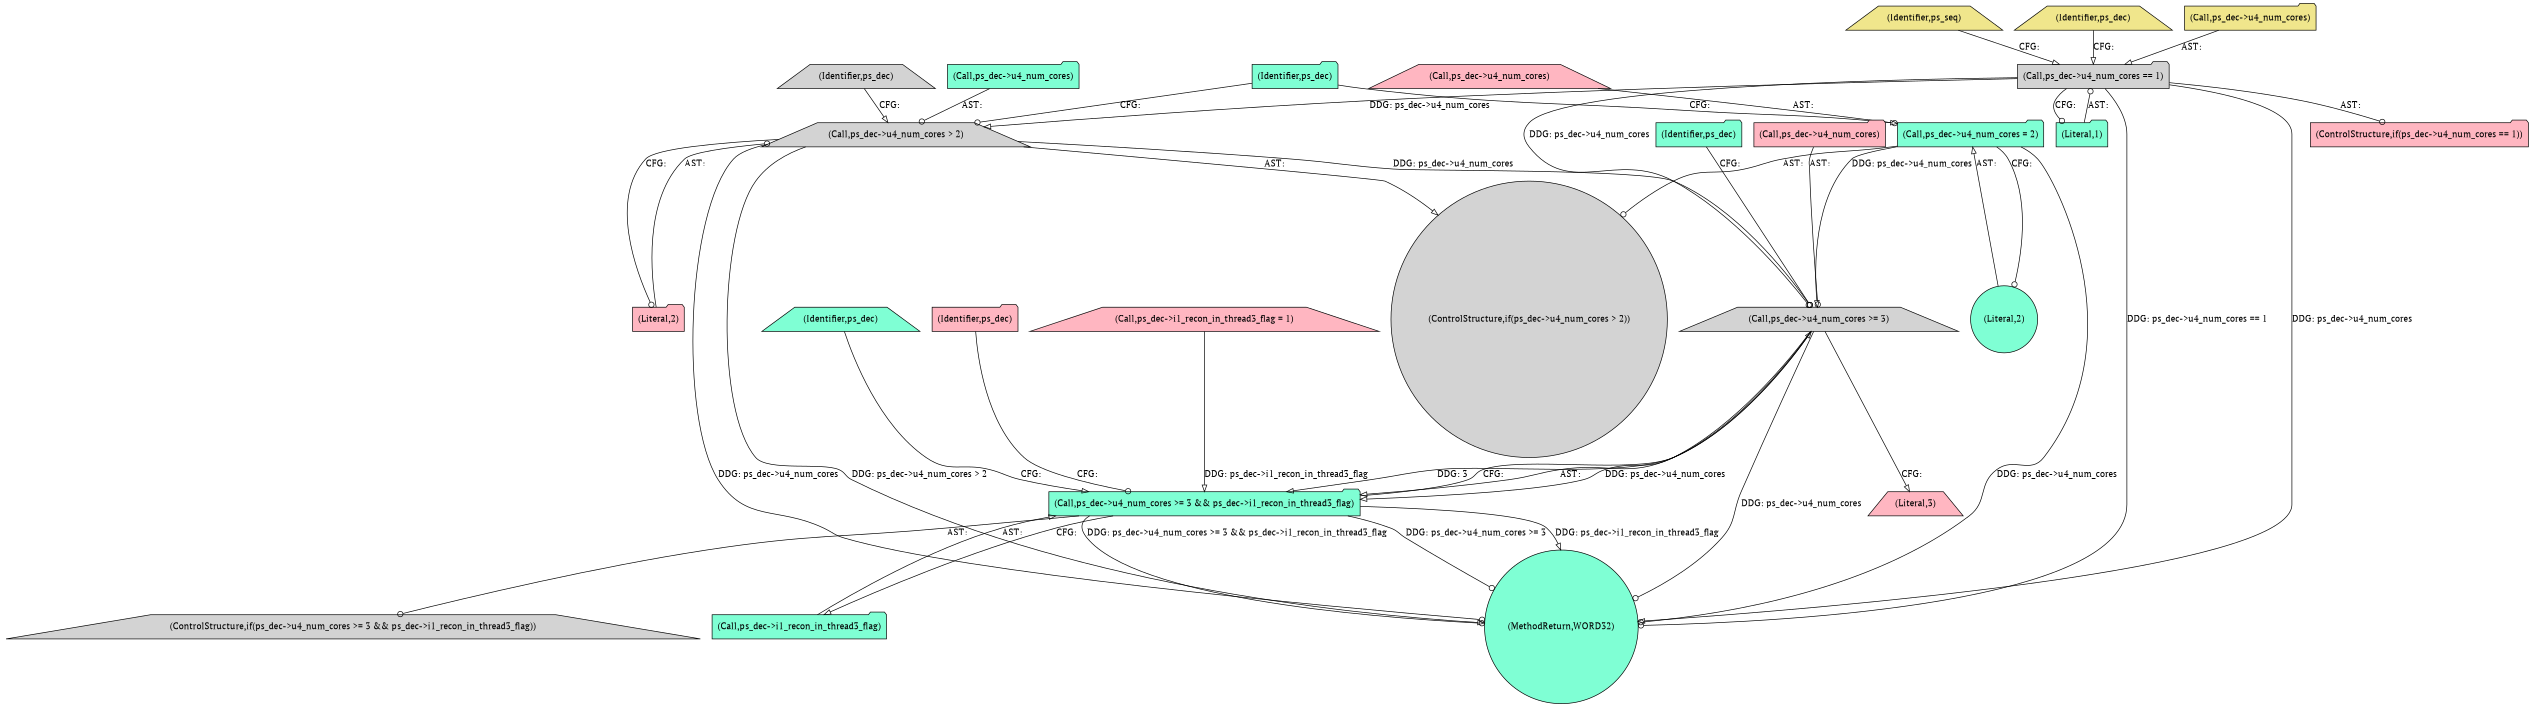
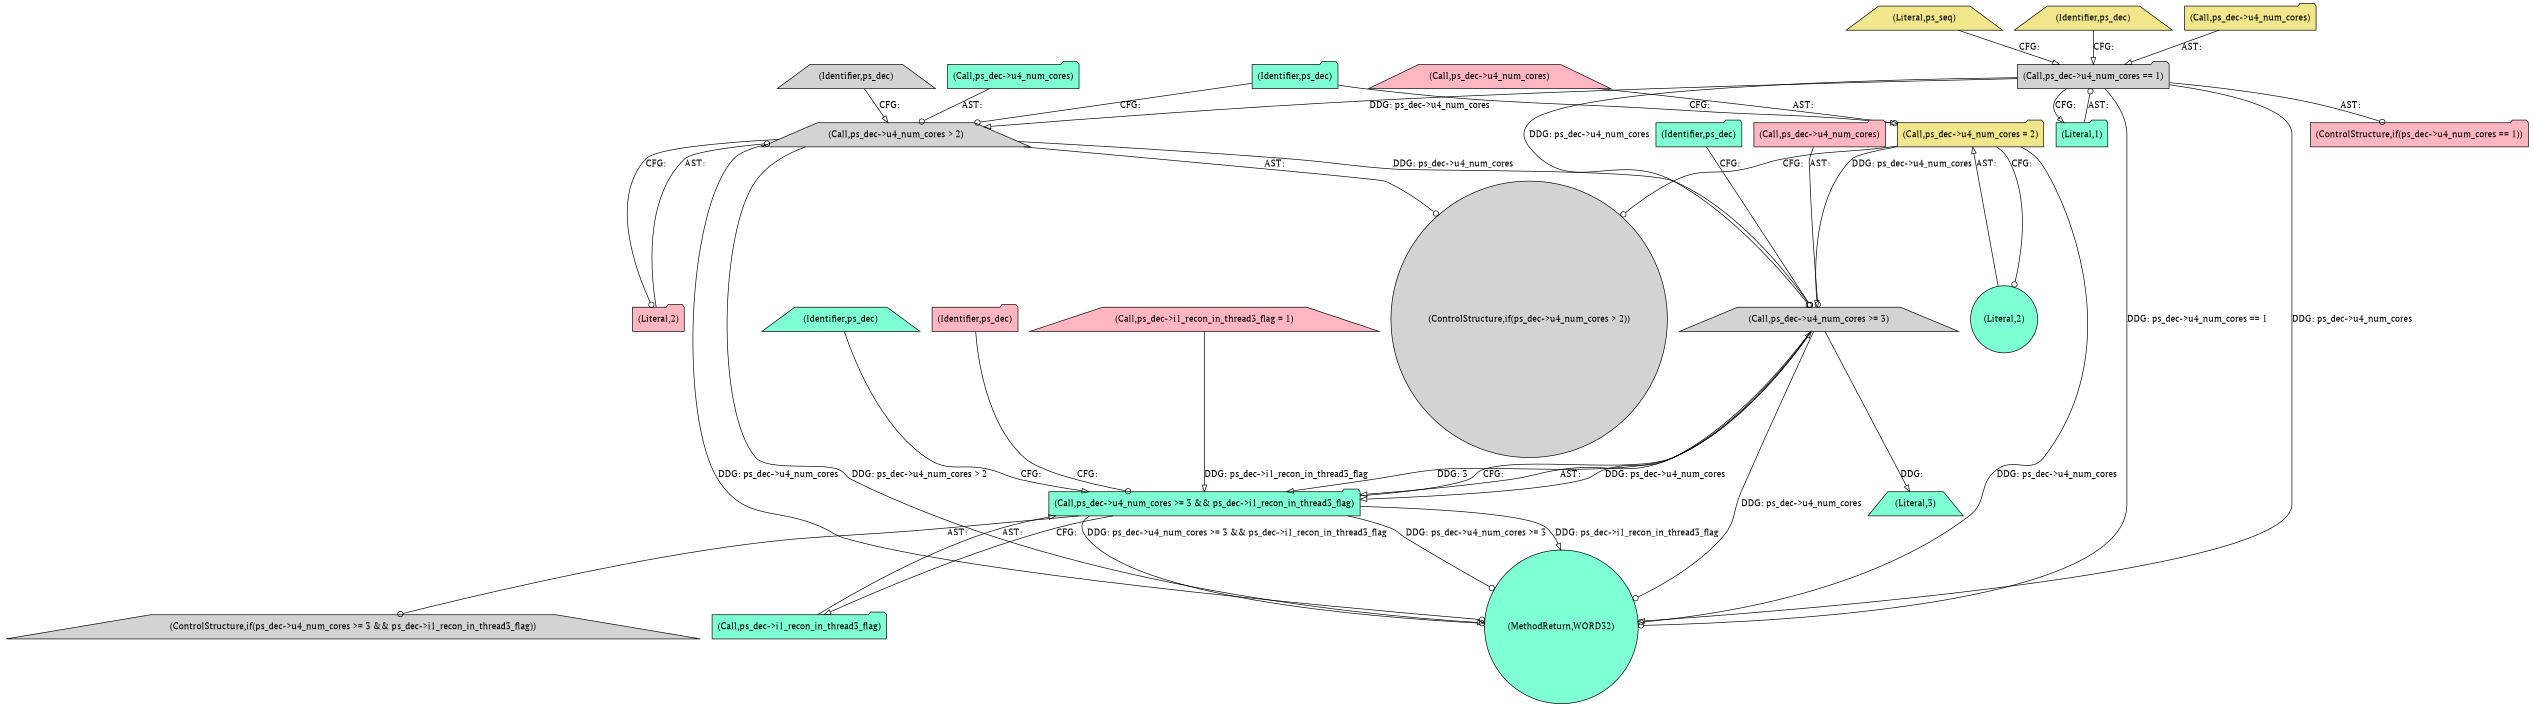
(1924, 18) -> (1924, 18)
(2054, 102) -> (2054, 102)
(1971, 135) -> (1971, 135)
(1794, 164) -> (1794, 164)
(1232, 166) -> (1232, 166)
(1913, 475) -> (1913, 475)
(1916, 504) -> (1916, 504)
